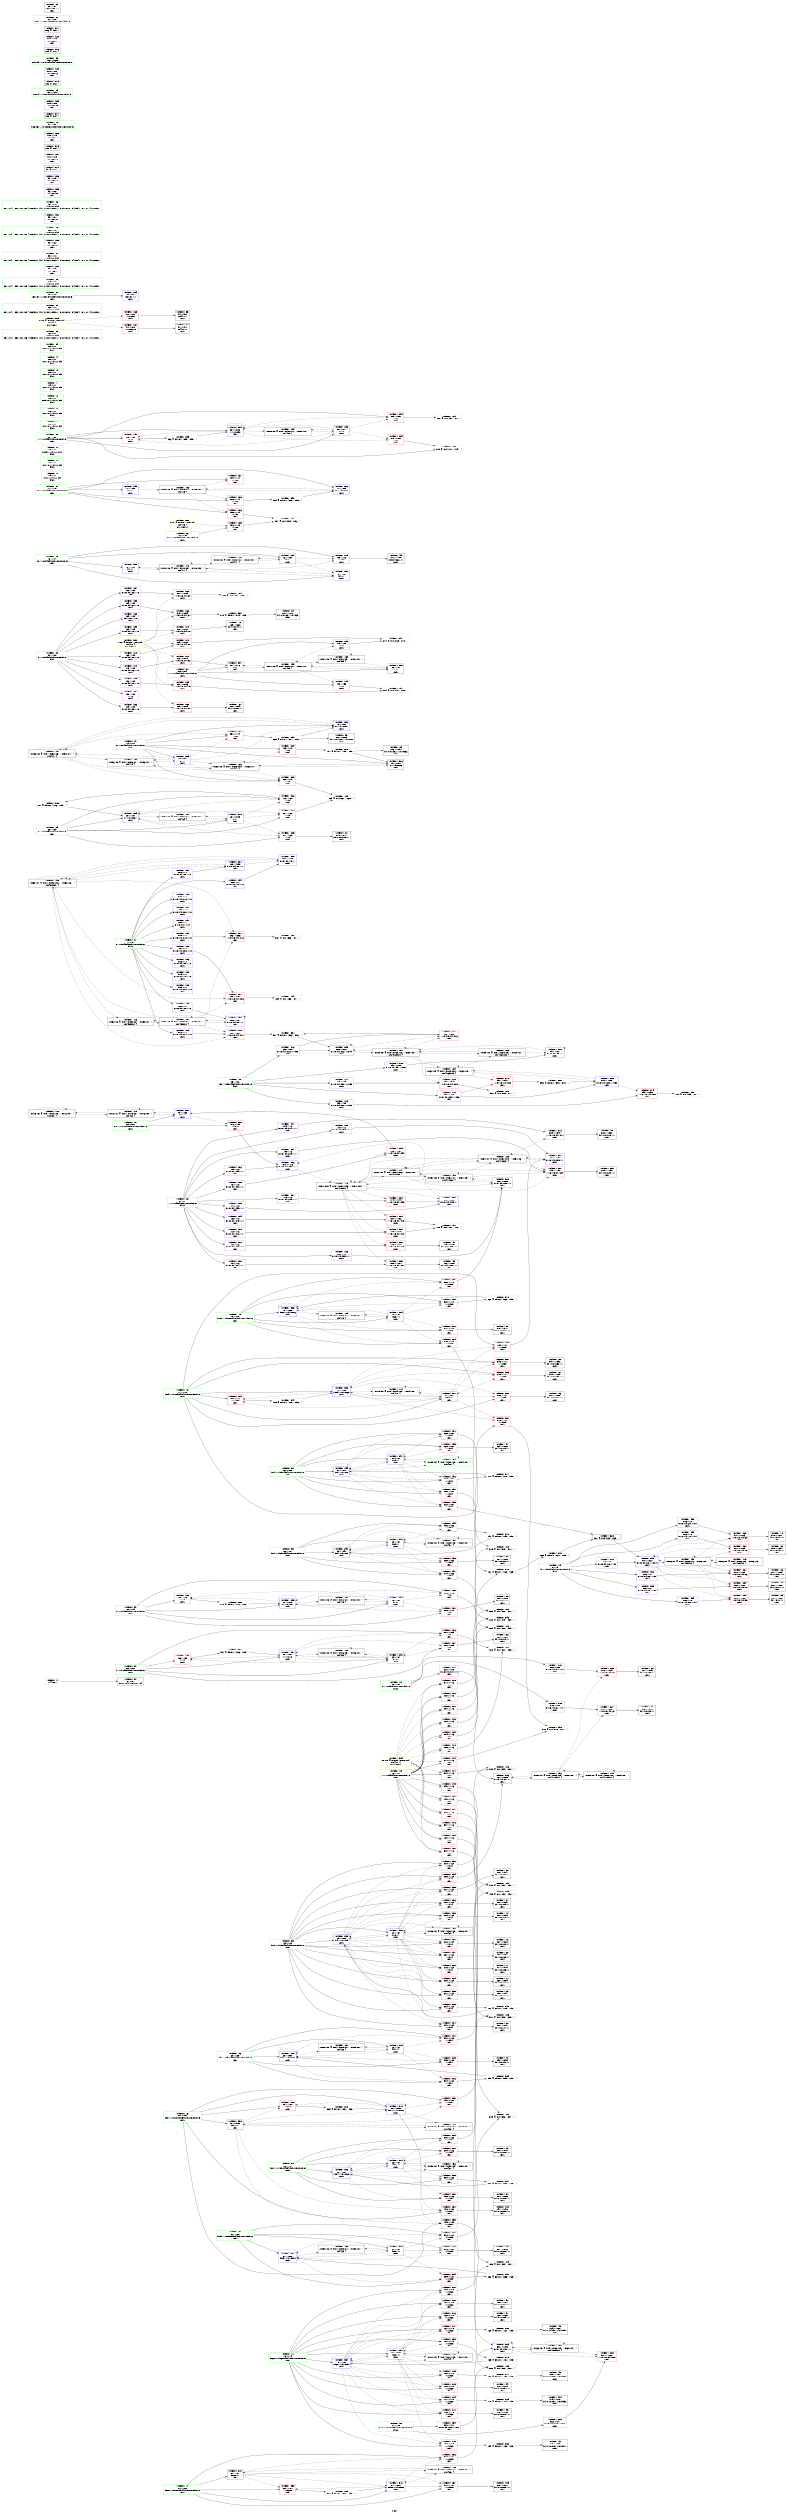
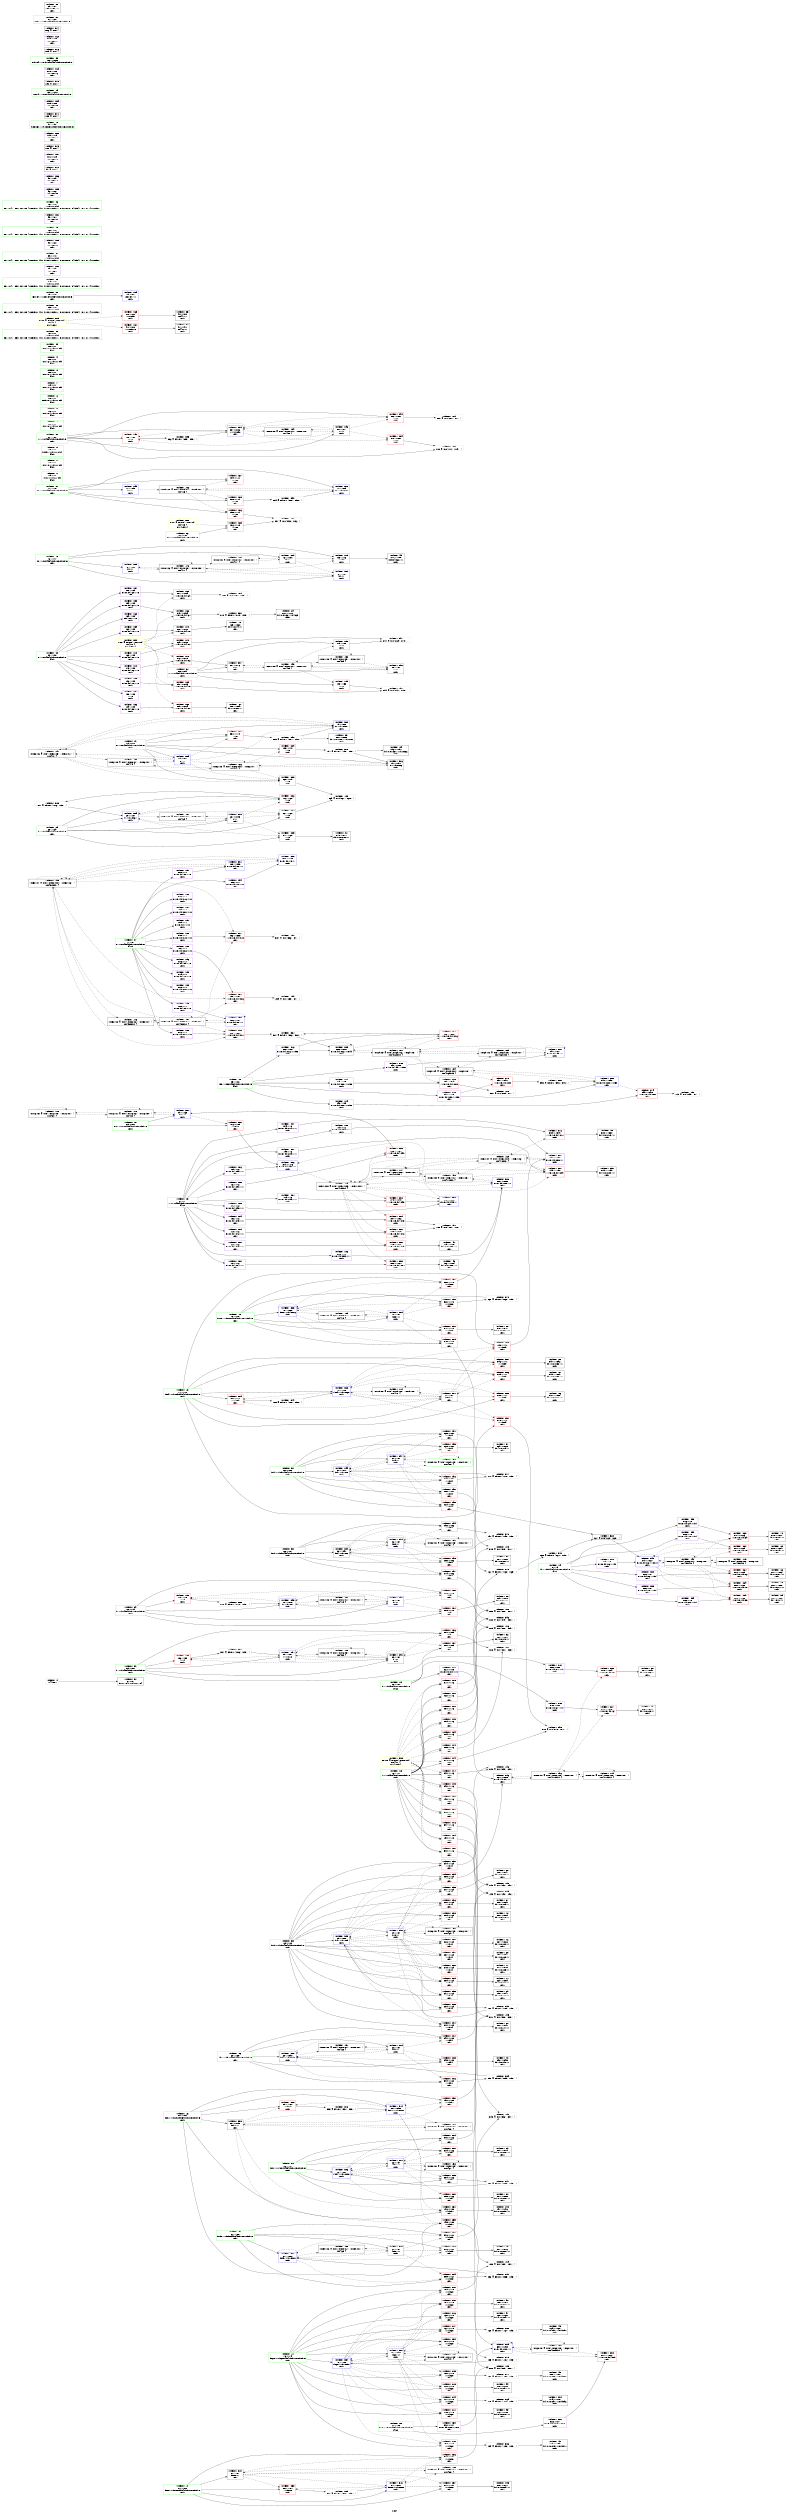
(130, 634) -> (130, 634)
